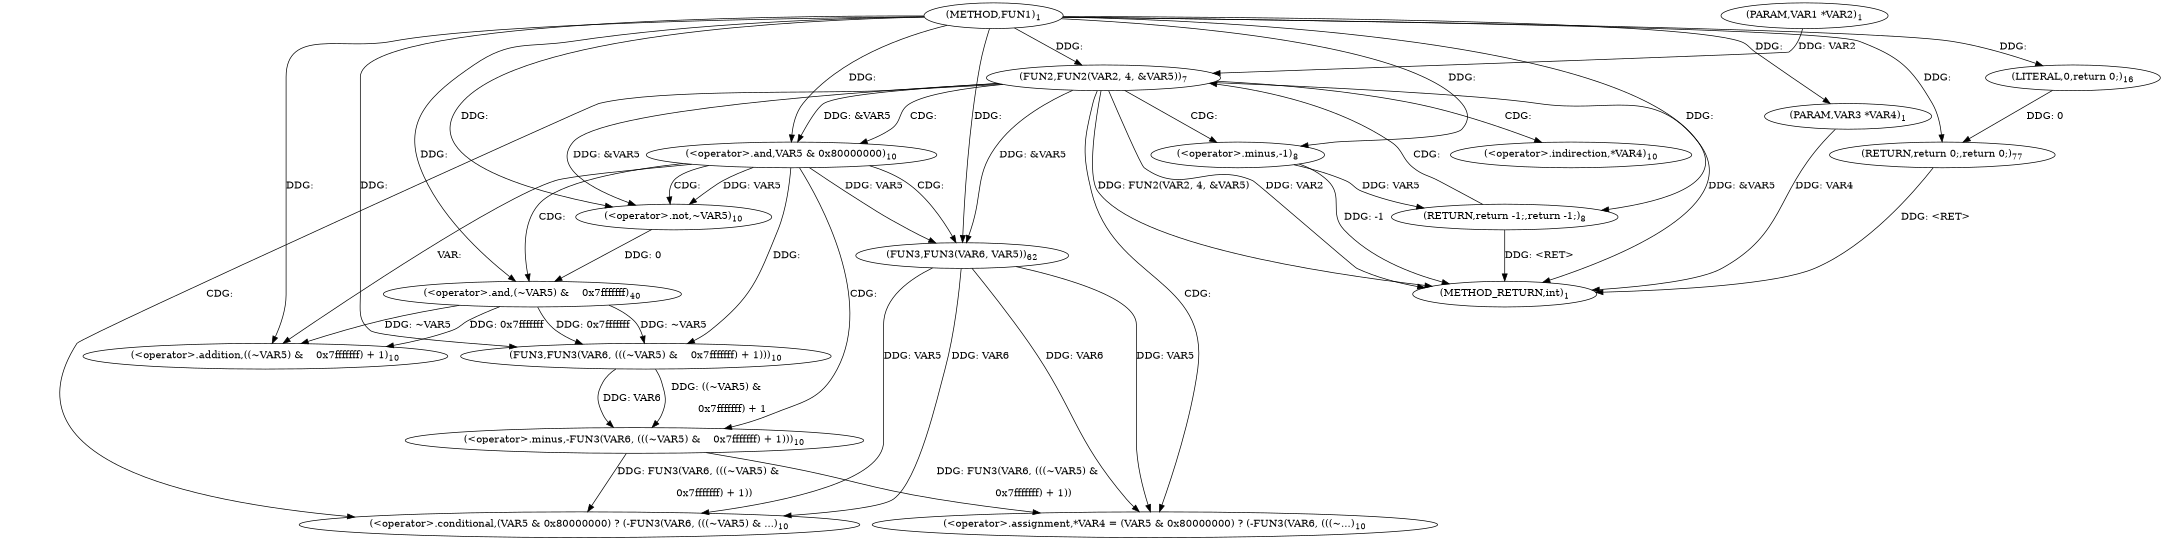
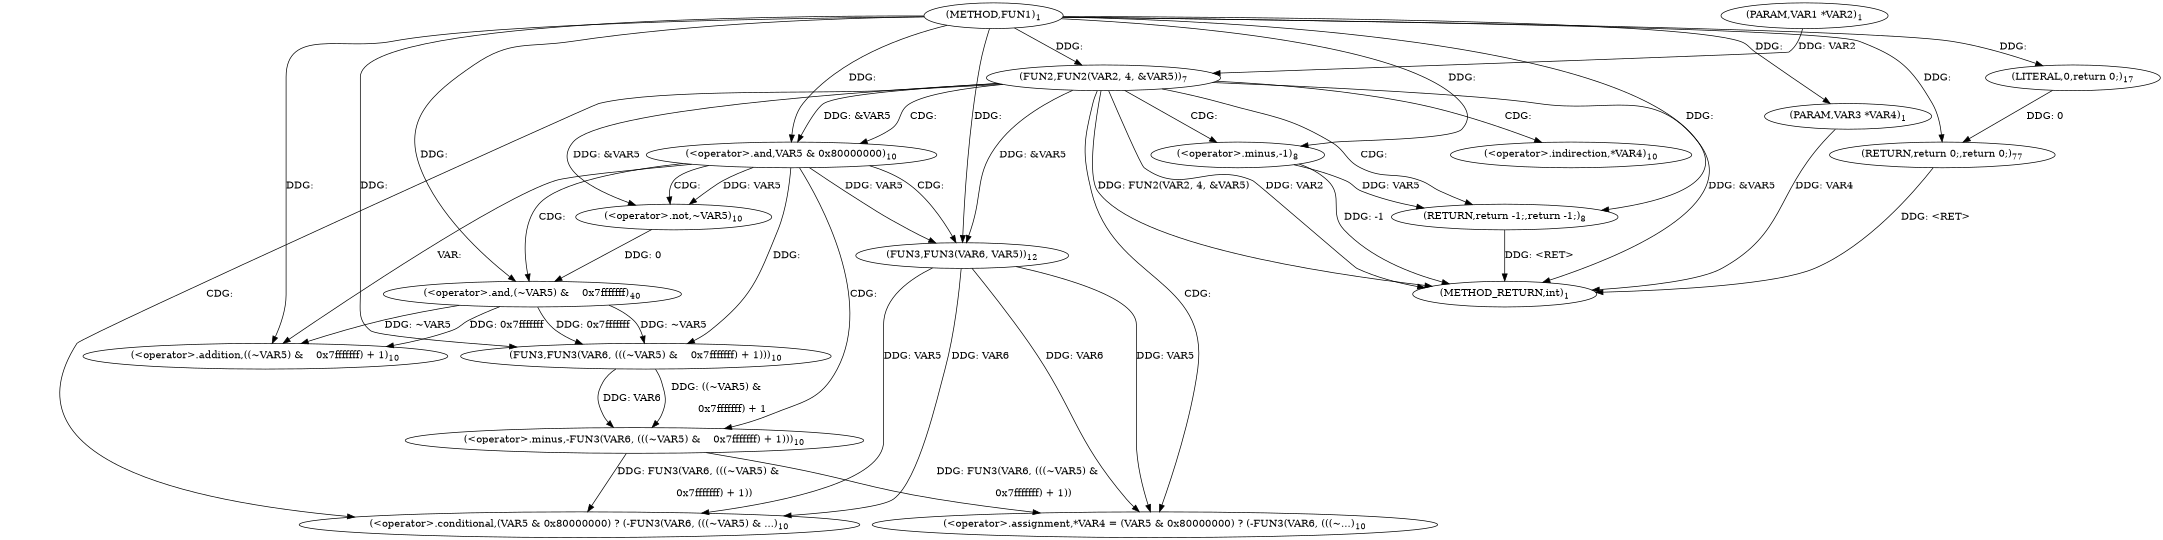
(583, 51) -> none
(2129, 77) -> (2129, 77)
(1360, 124) -> (1319, 135)
(1032, 255) -> (1032, 255)
